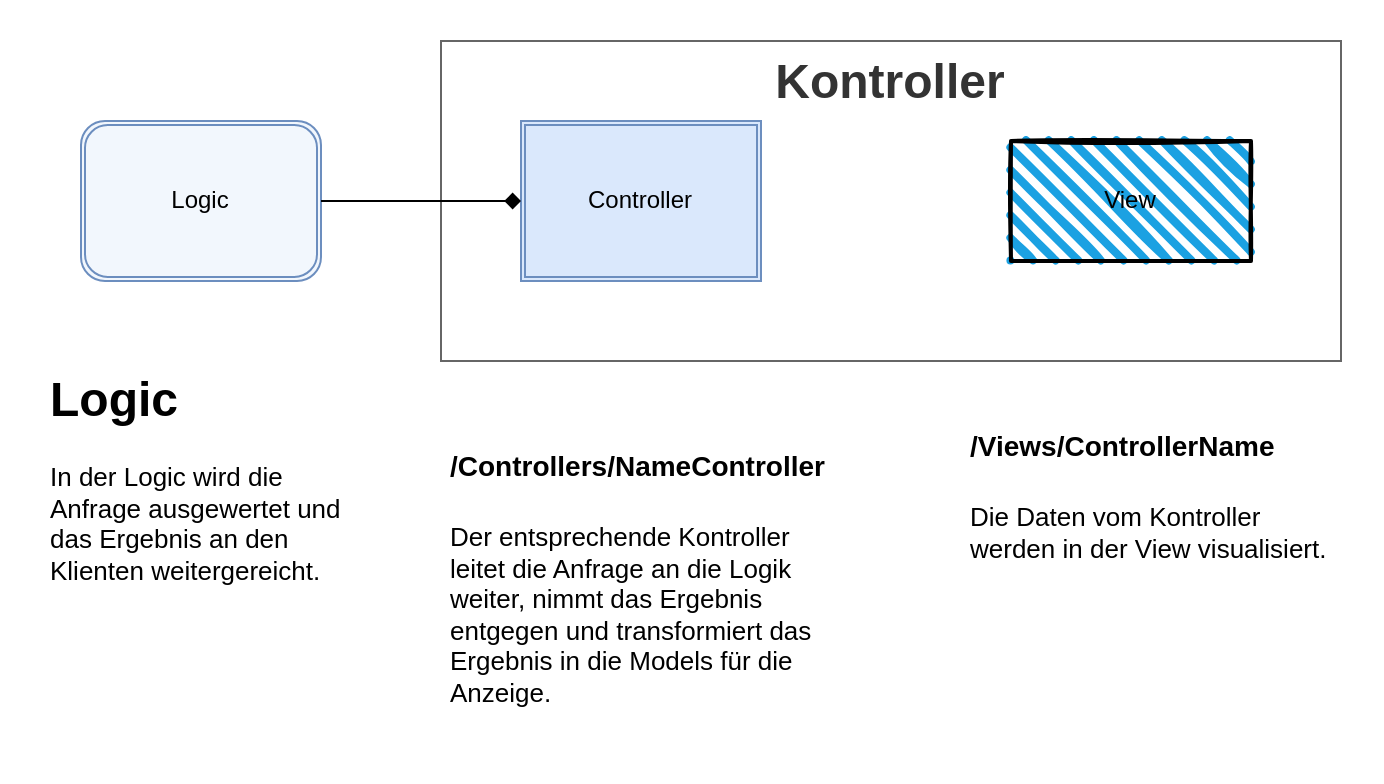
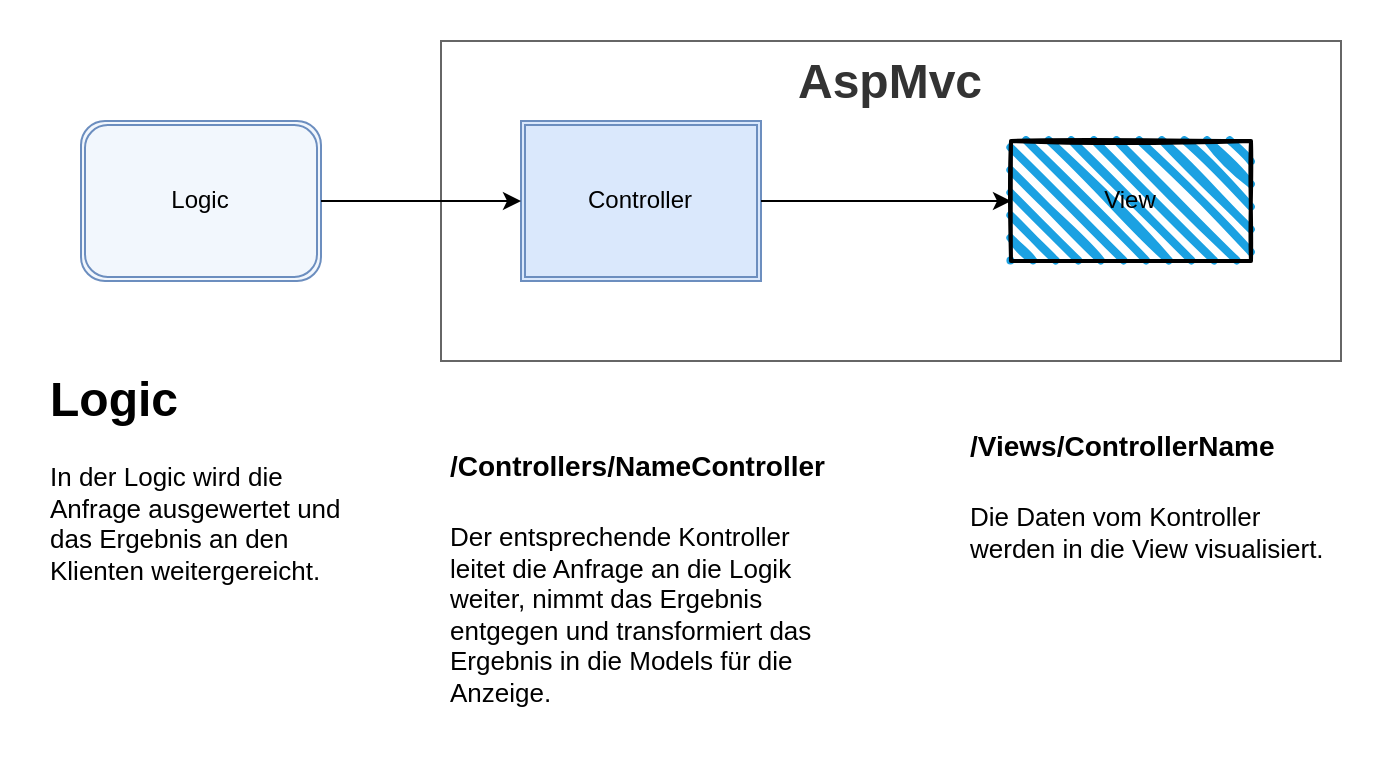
(891, 69) -> (891, 69)
(505, 201) -> (506, 201)
none -> (879, 201)
(1153, 424) -> (1153, 424)
